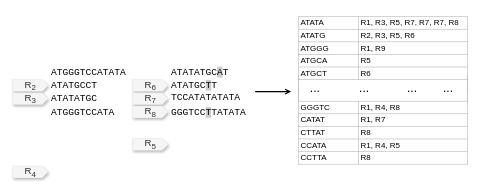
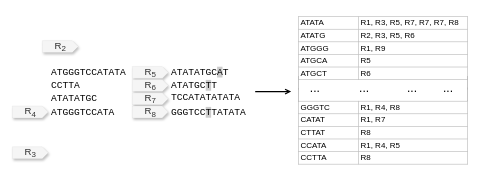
(67, 84) -> (61, 84)
(30, 86) -> (60, 47)
(30, 99) -> (30, 153)
(150, 144) -> (150, 72)
(30, 172) -> (30, 112)
